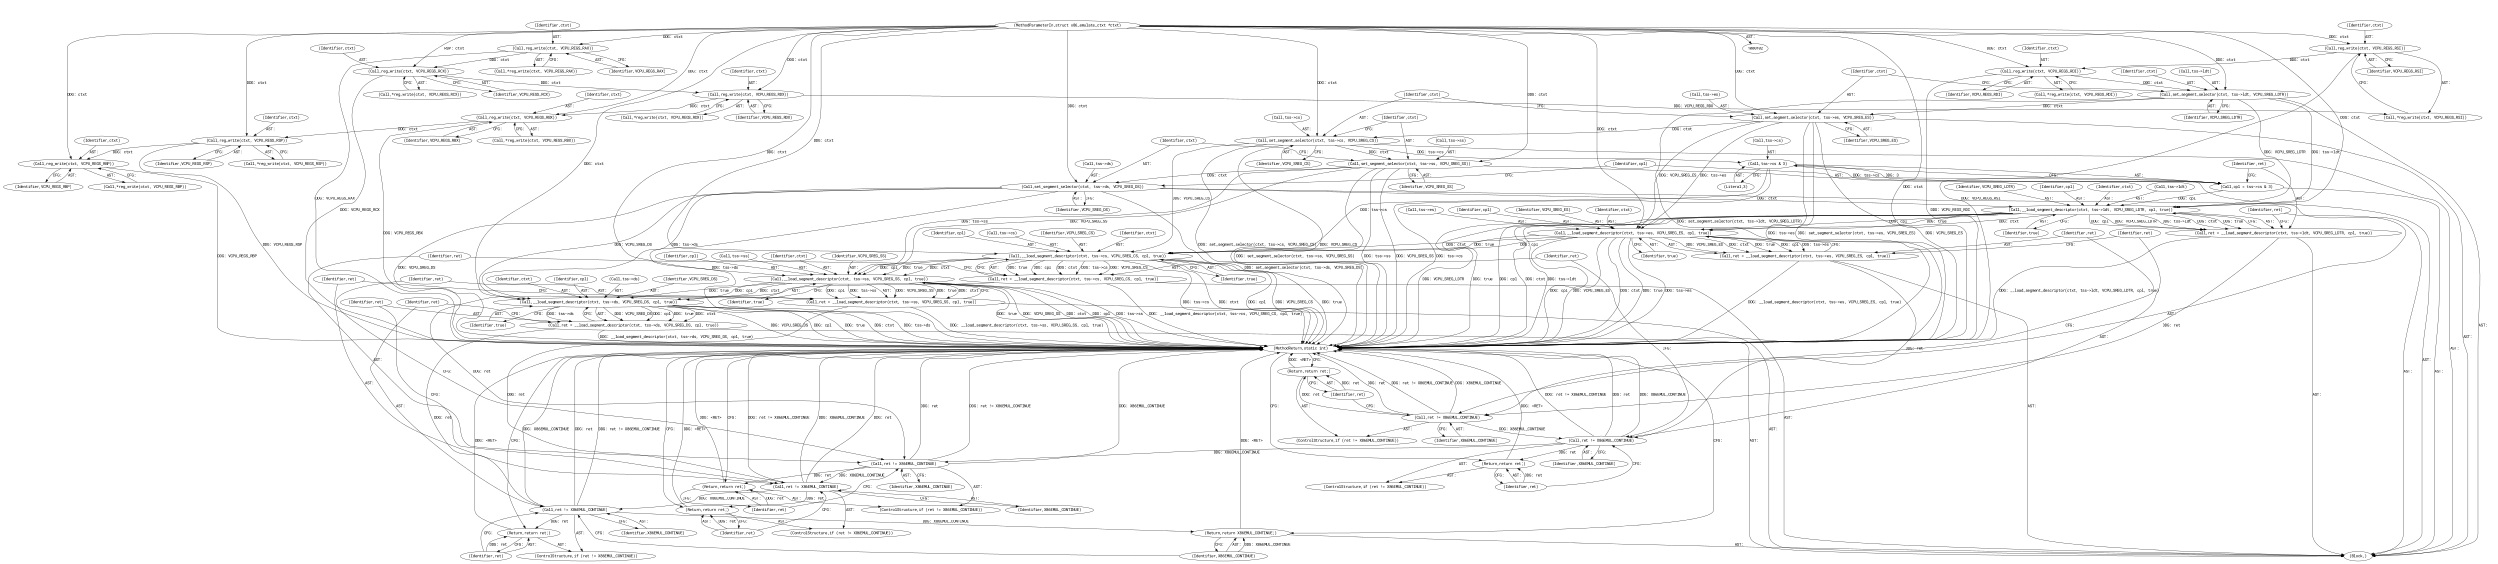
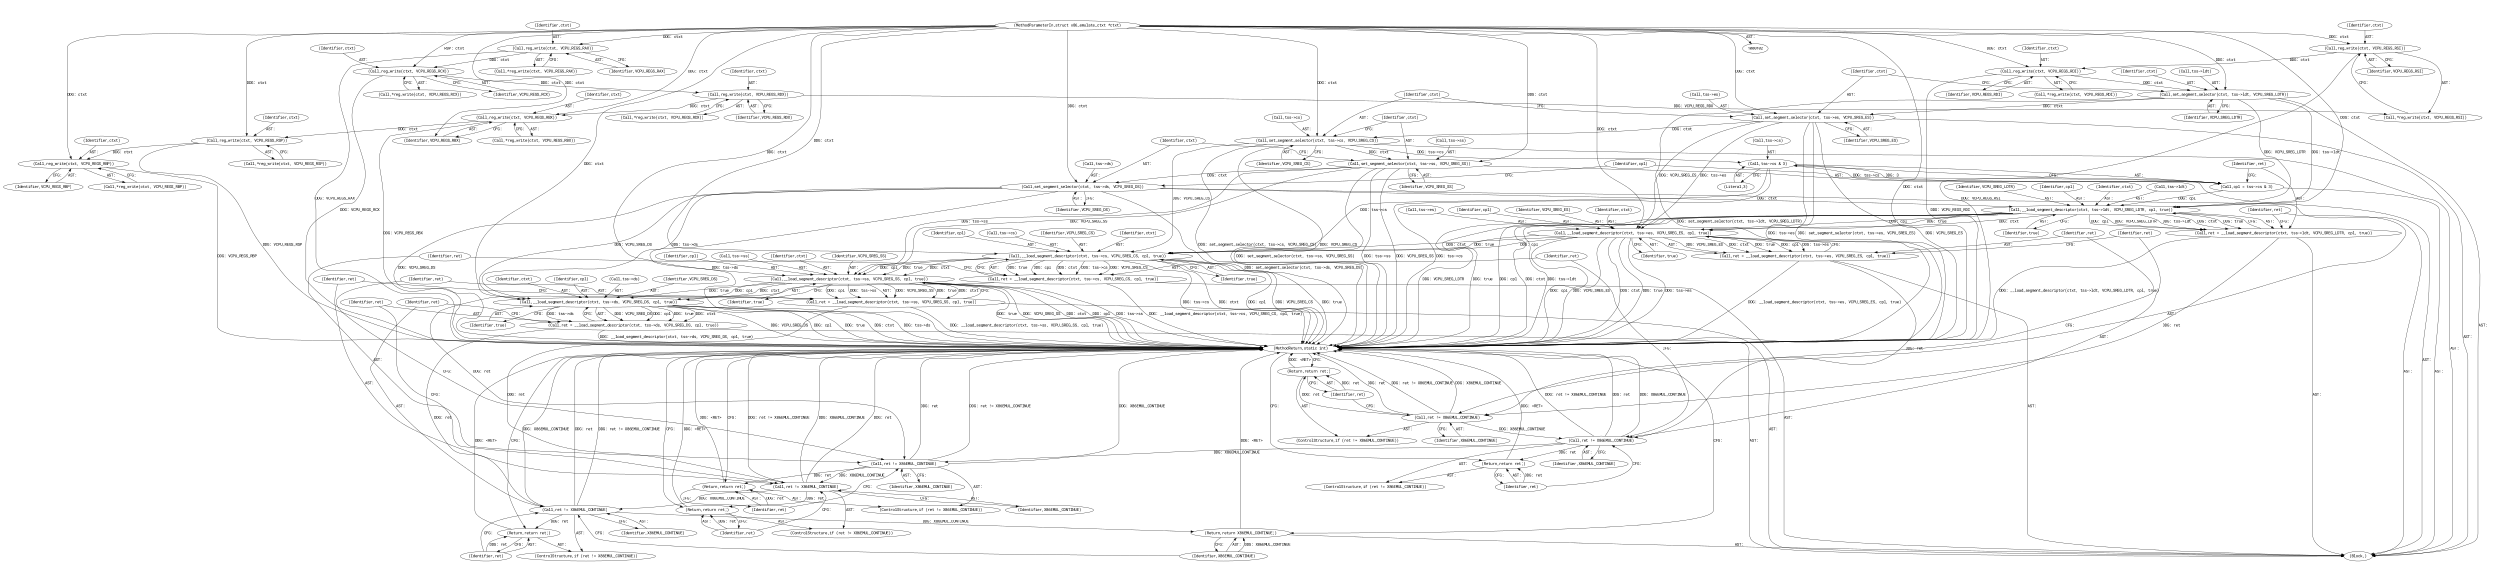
(801, 39) -> (580, 33)
(184, 164) -> none
